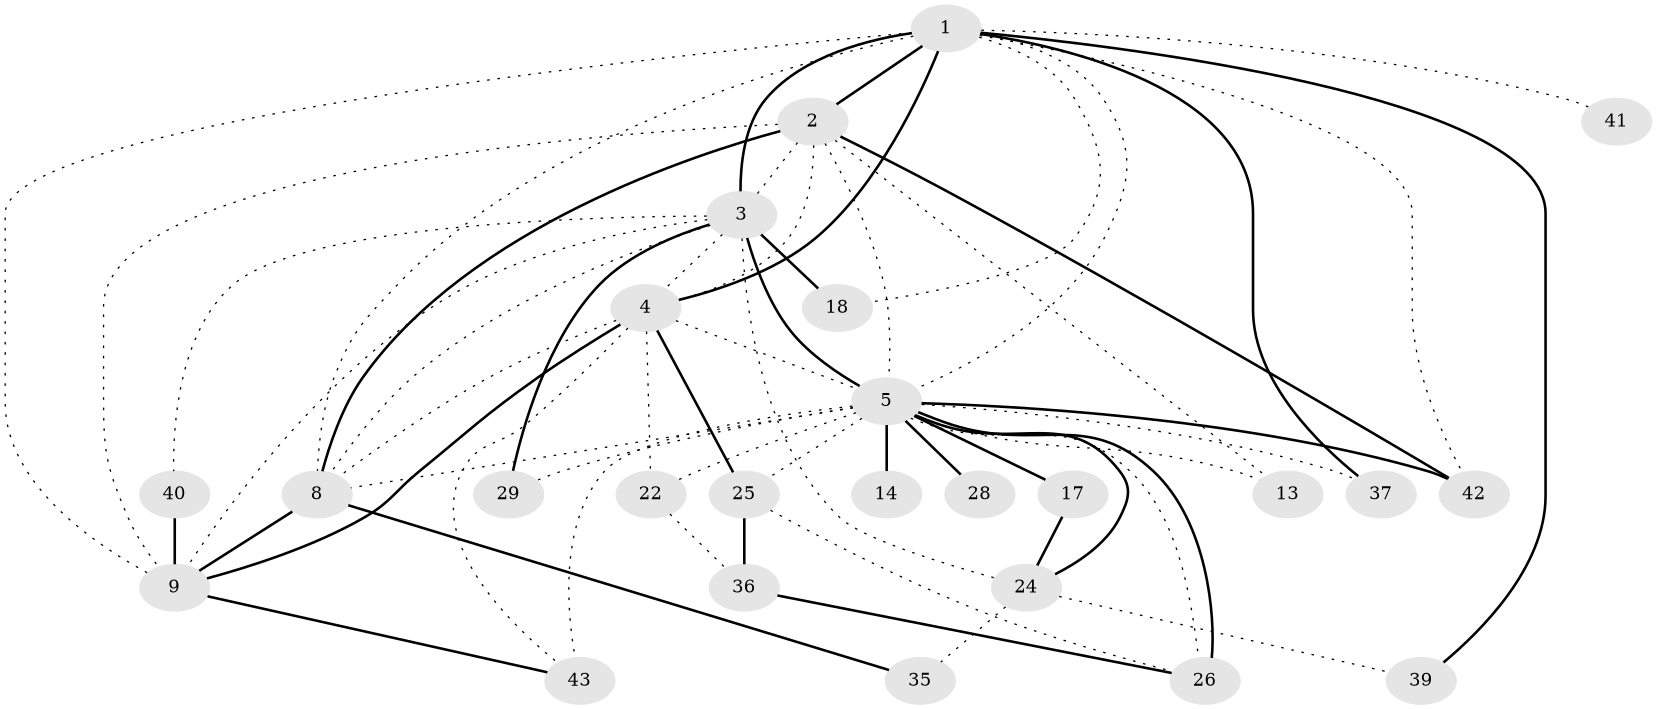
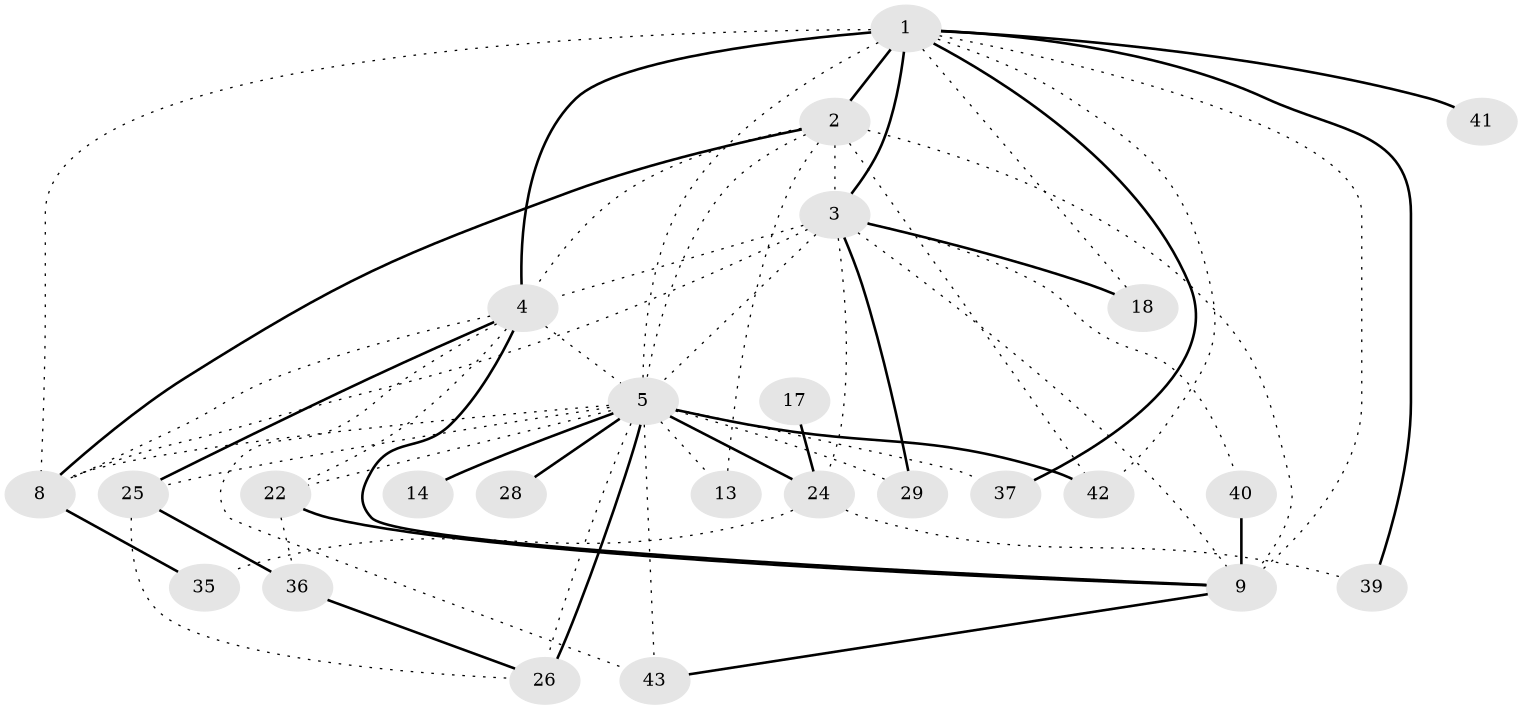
(1288, 51) -> (1200, 55)
(1147, 303) -> (961, 300)
(786, 325) -> (739, 308)
(980, 448) -> none
(246, 541) -> (753, 563)
